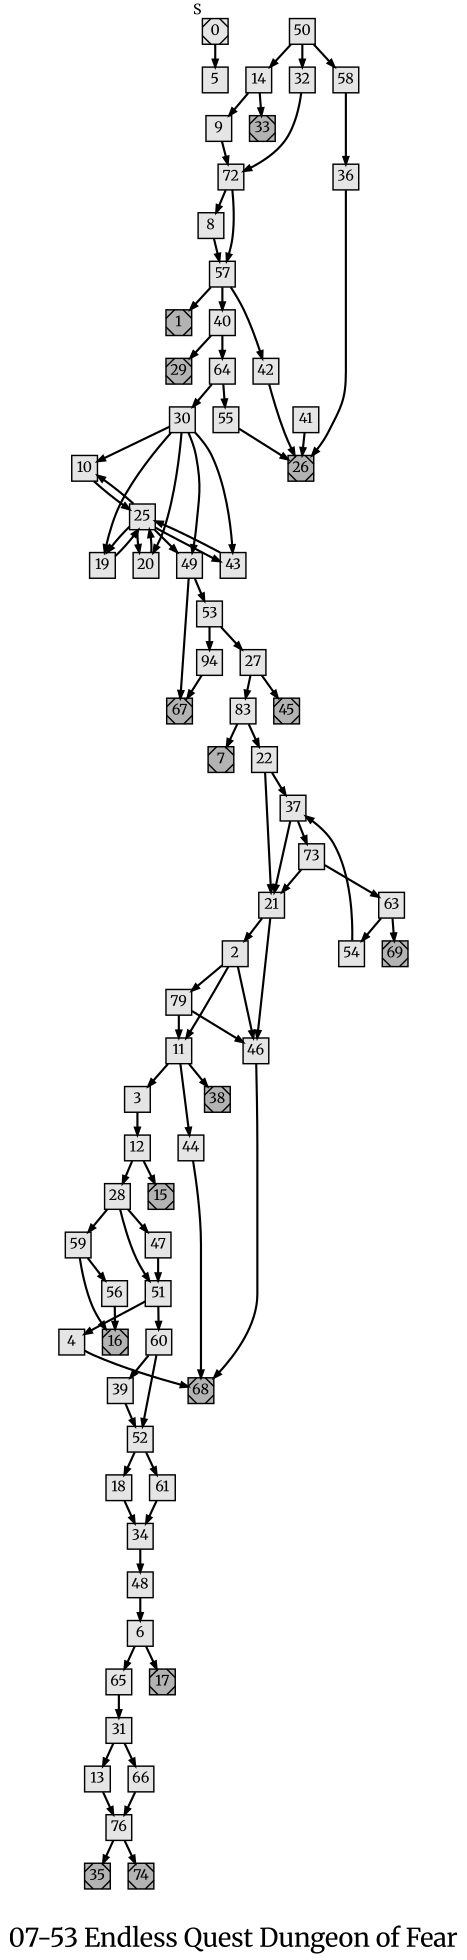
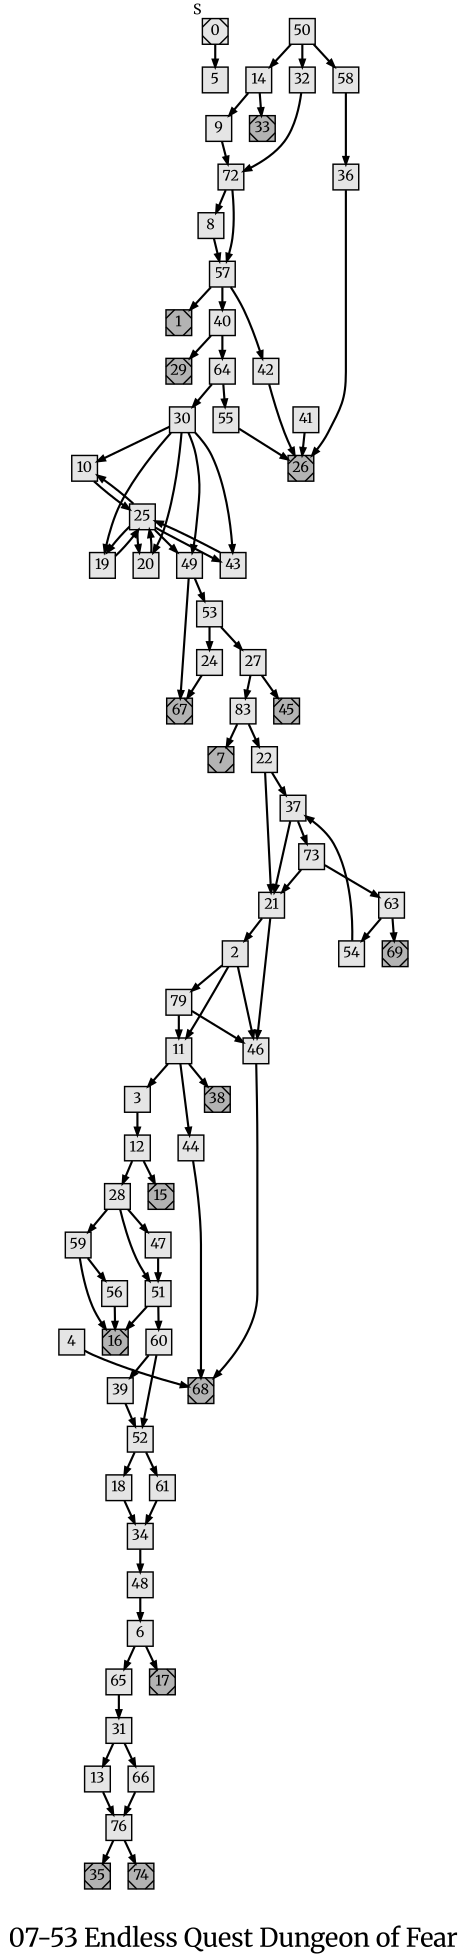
(210, 662) -> (210, 662)
(120, 1315) -> (139, 1315)
